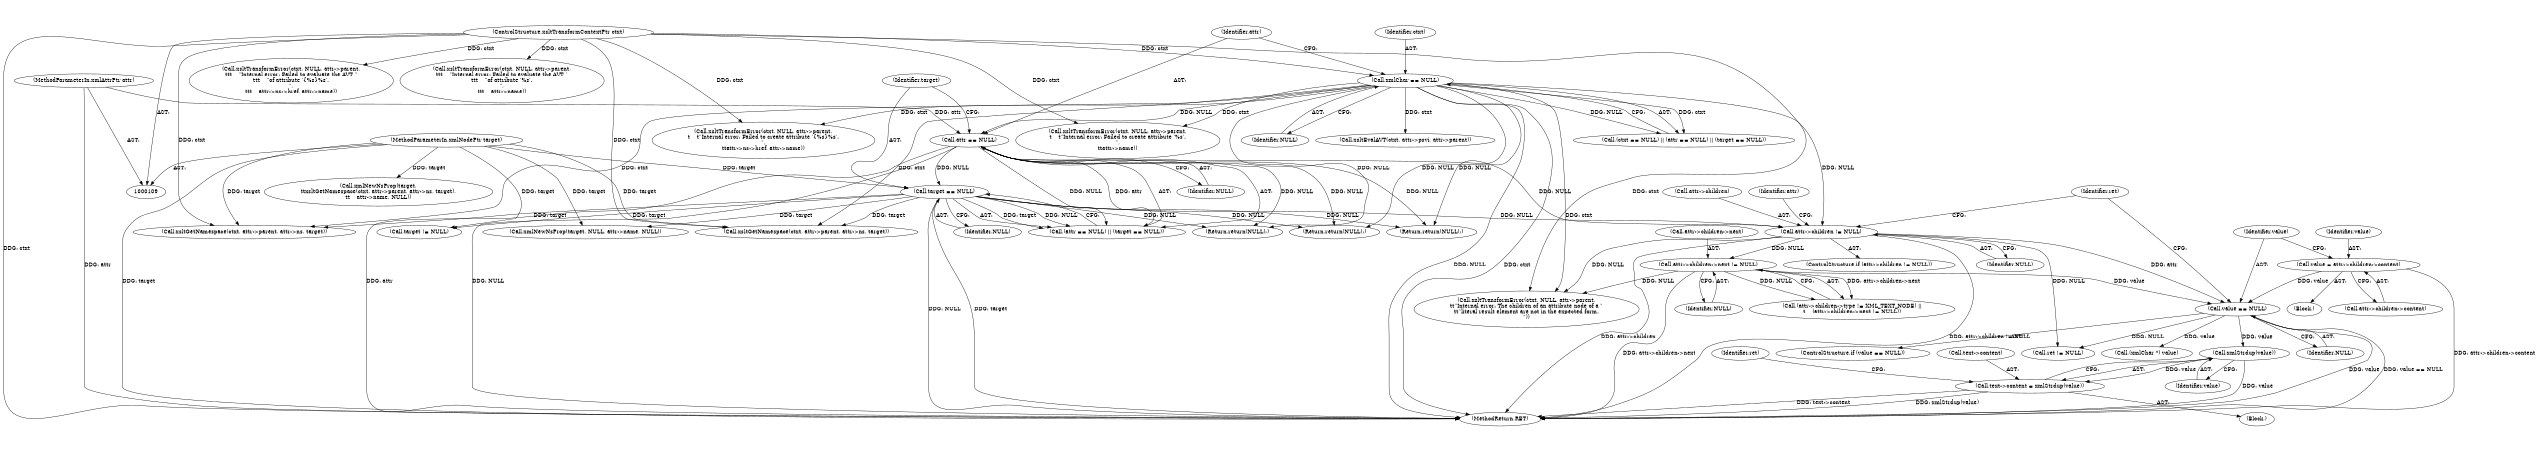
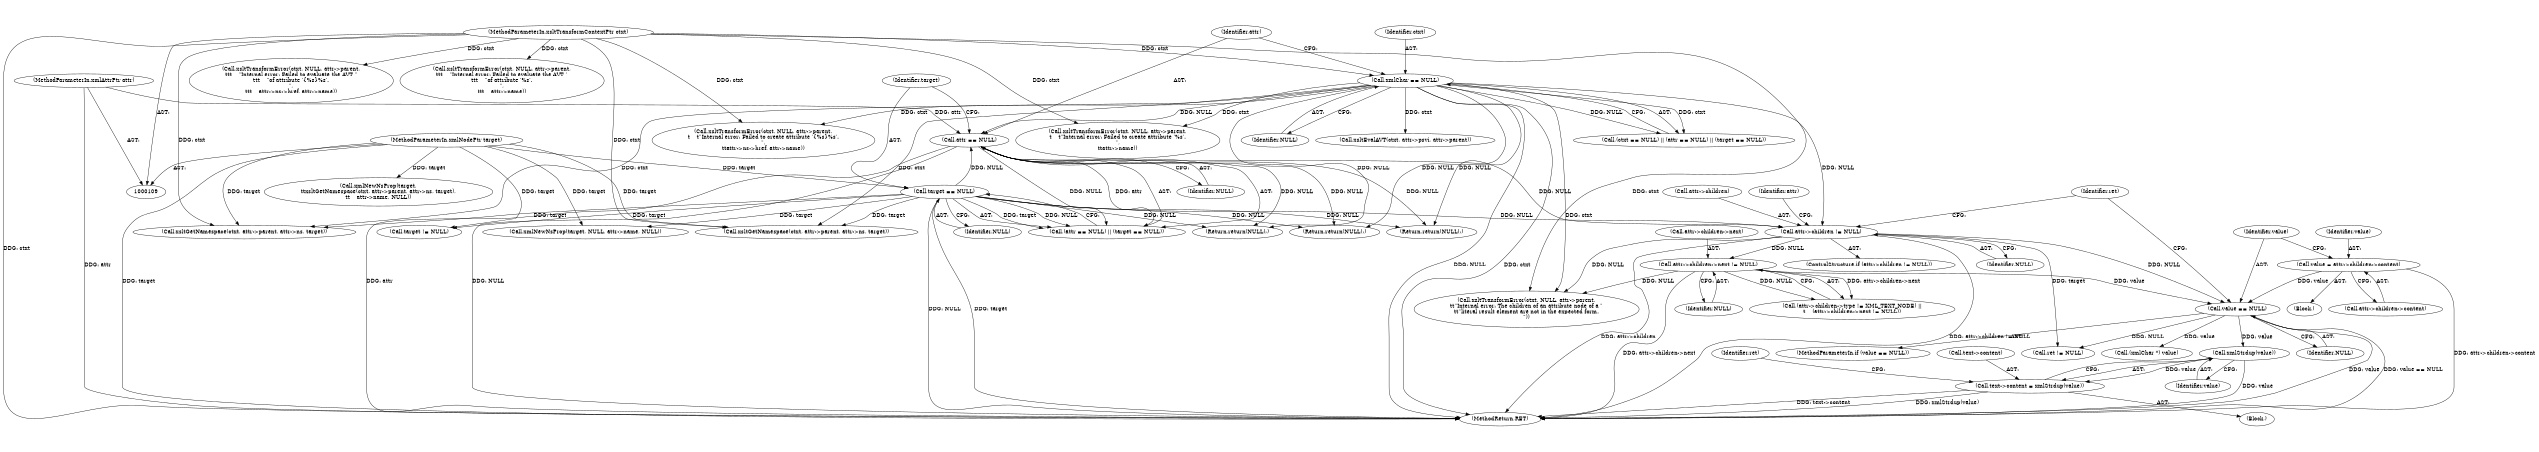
(558, 32) -> (558, 32)
(940, 161) -> (969, 171)
(2164, 265) -> (2164, 265)
(2069, 281) -> (2069, 281)
(1853, 353) -> (1853, 353)
